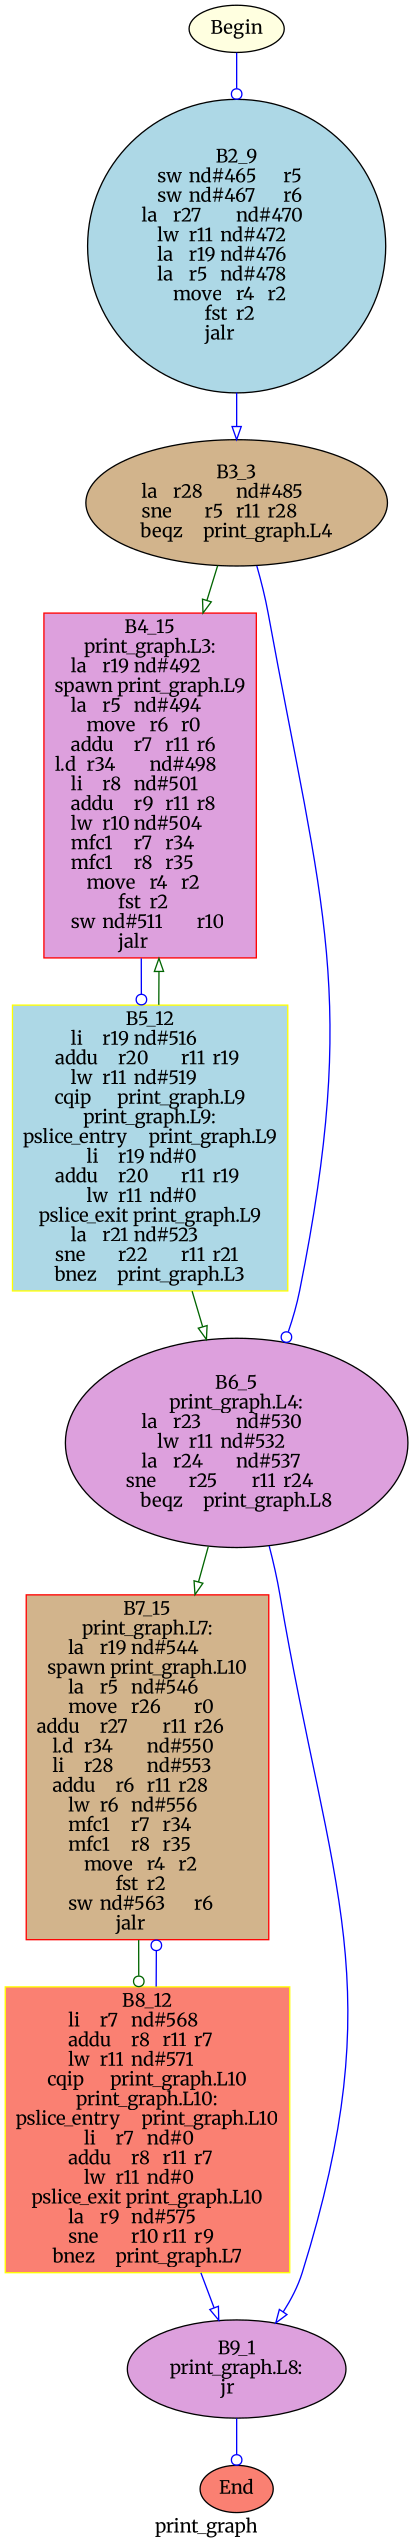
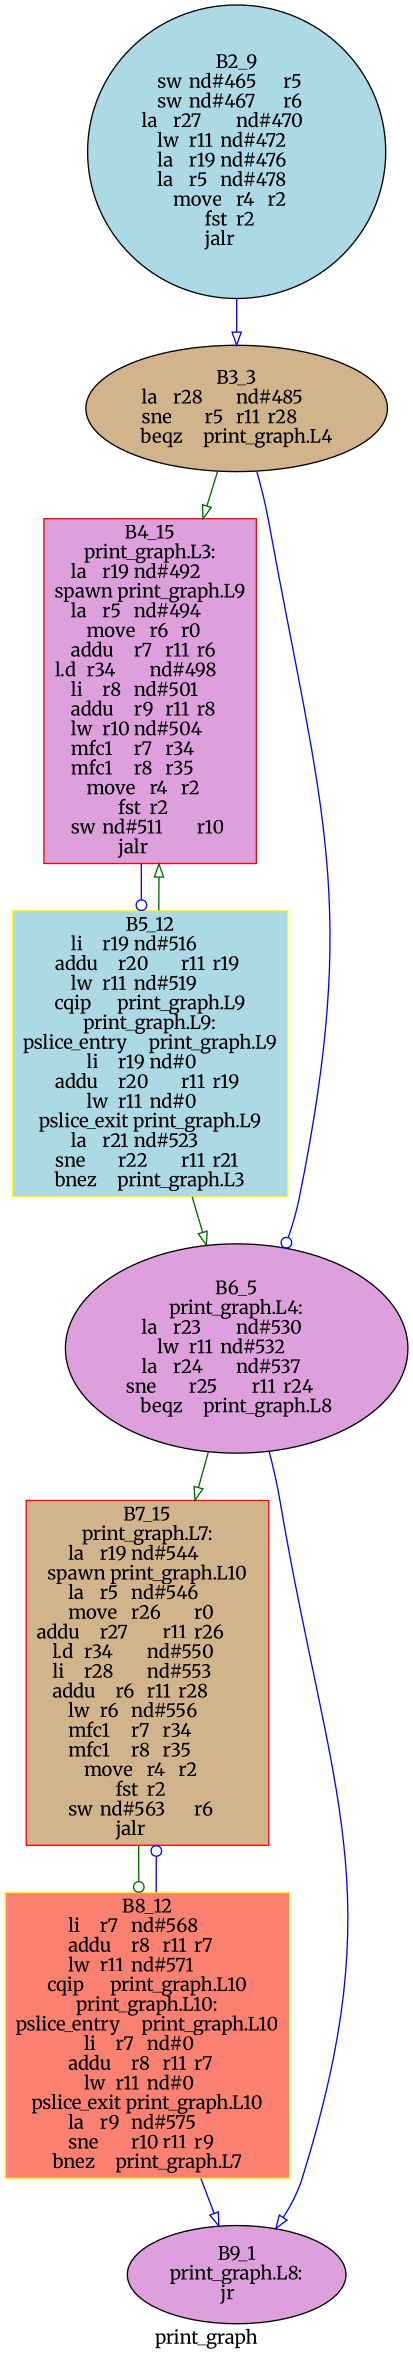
(237, 29) -> none
(237, 2489) -> none
